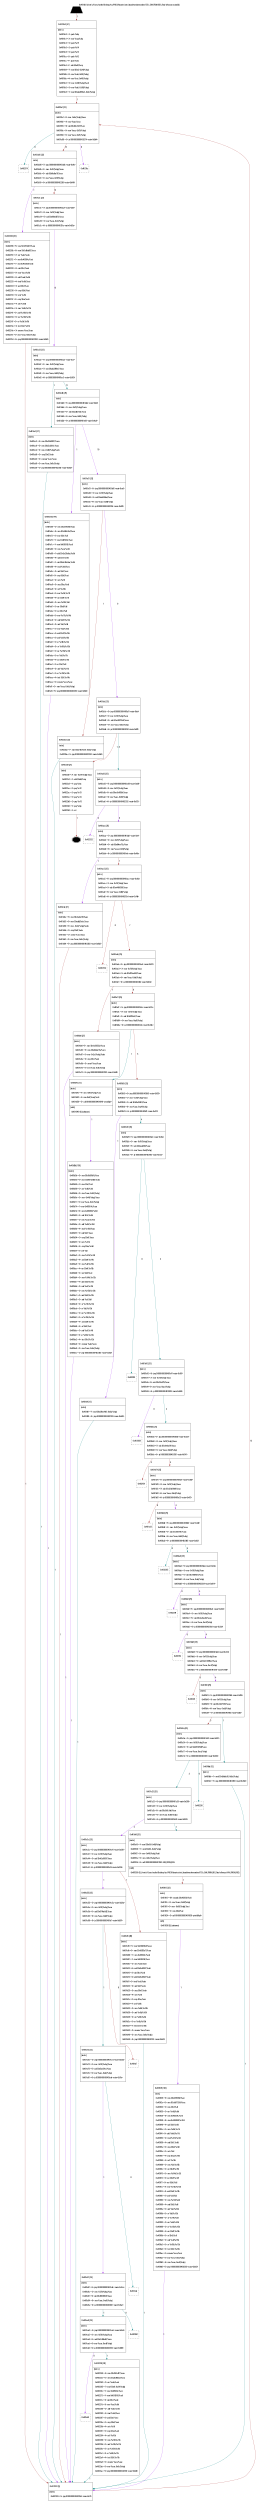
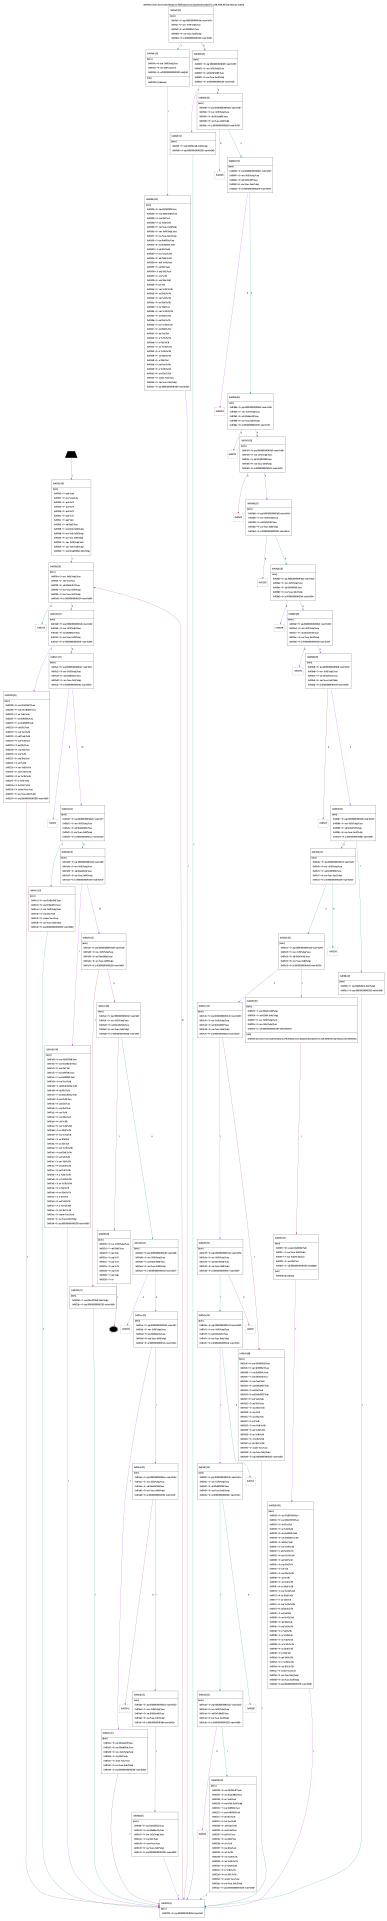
(82, 153) -> (61, 753)
(132, 989) -> none
